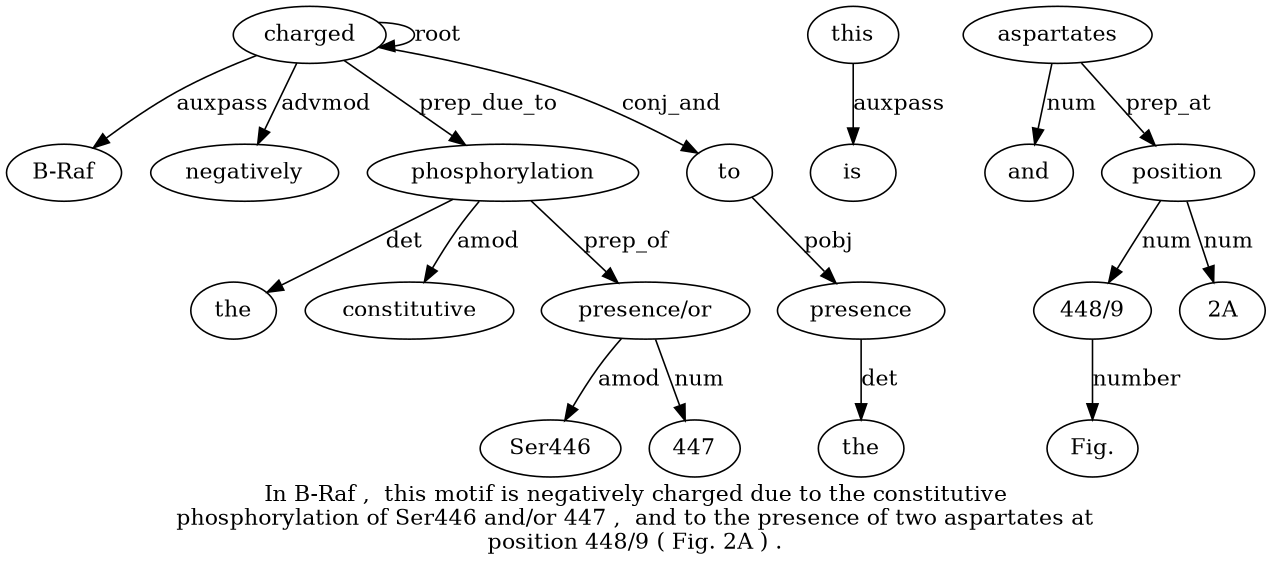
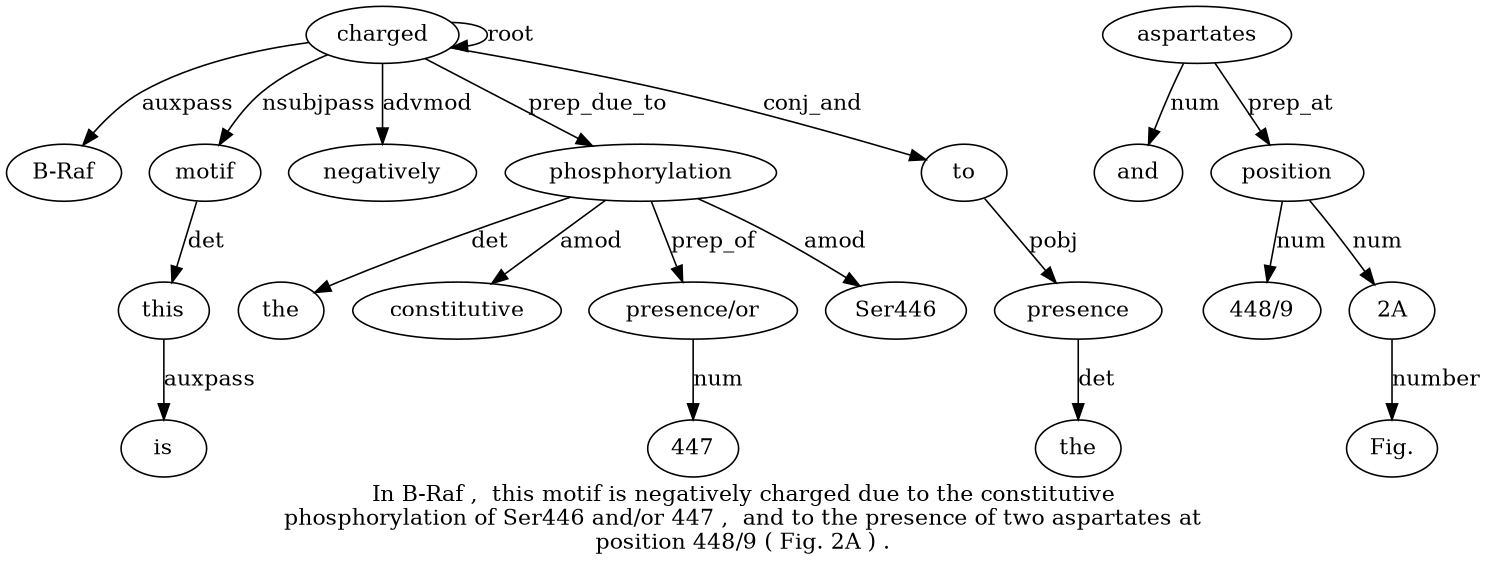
none -> (205, 173)
(595, 371) -> (773, 235)
(1093, 372) -> (1392, 372)
